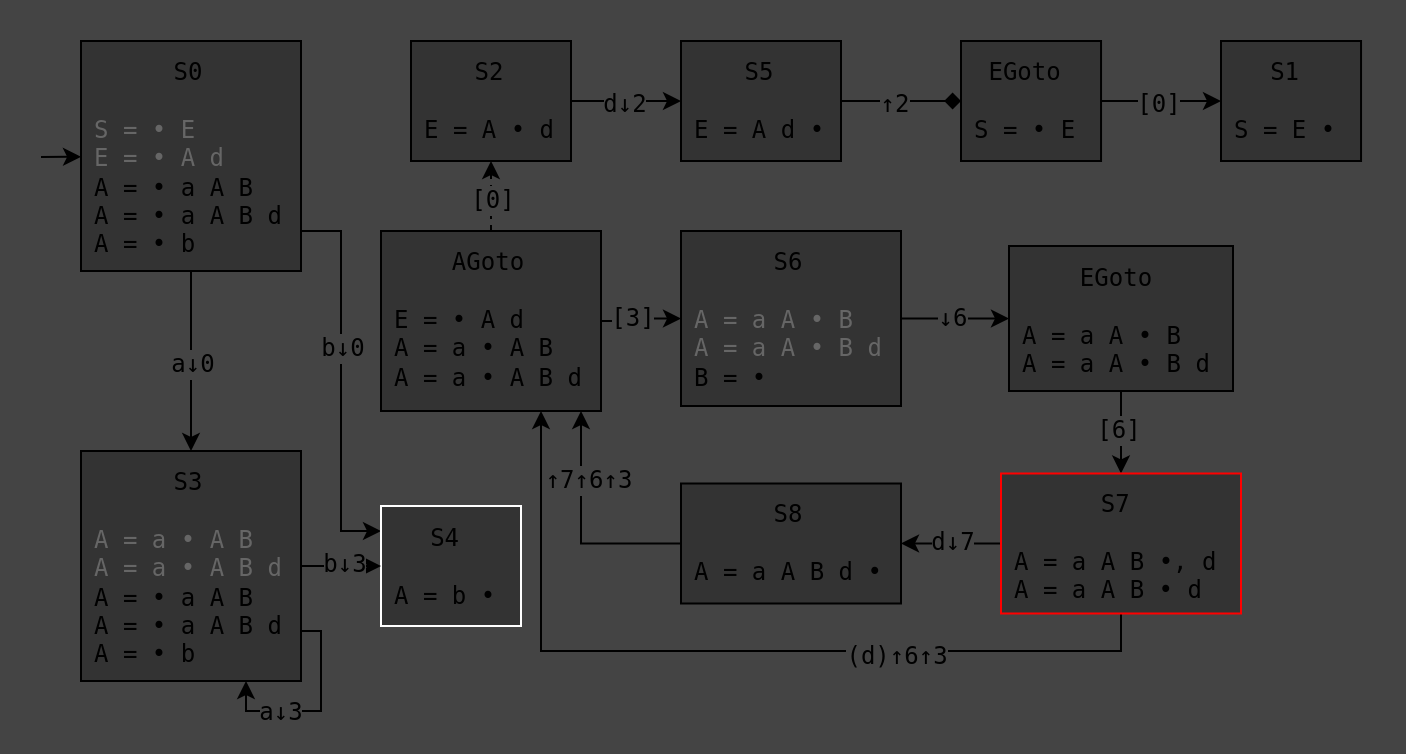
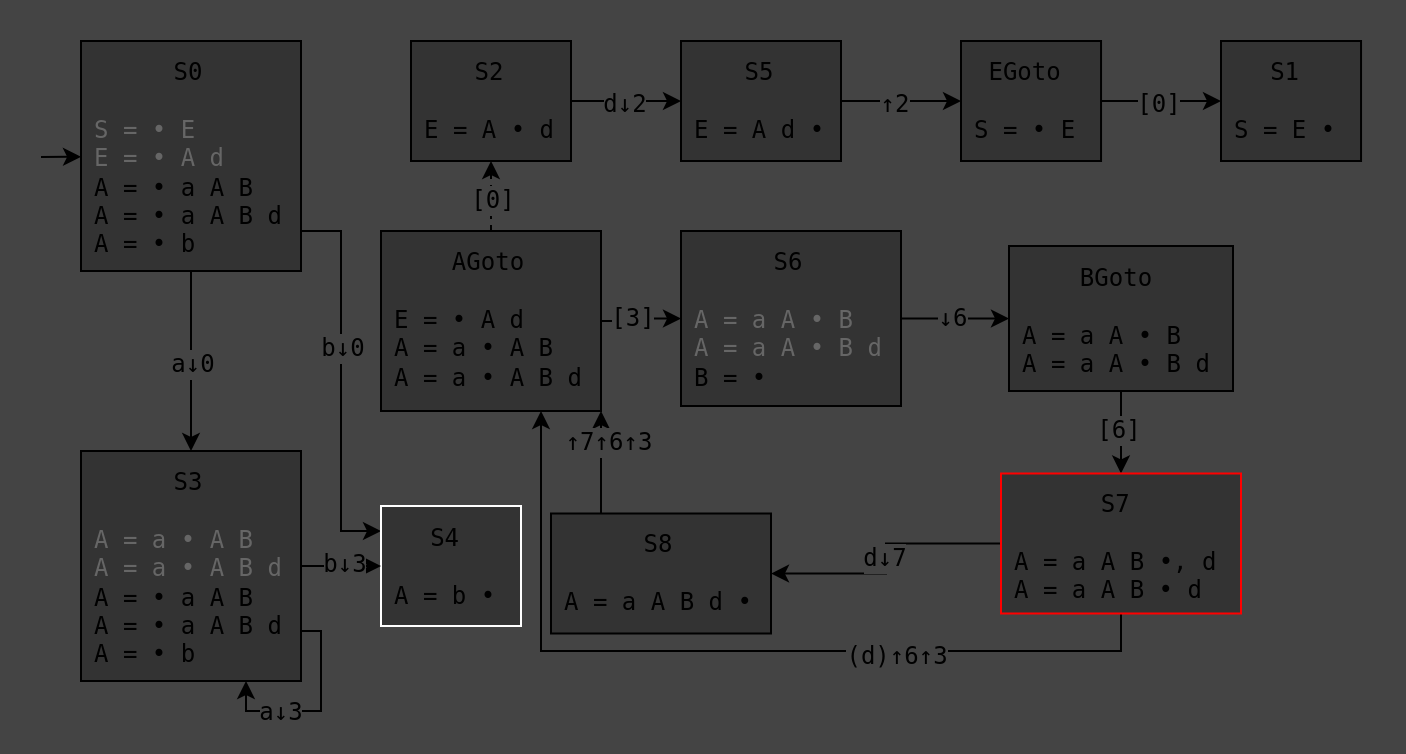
(944, 101) -> (945, 101)
(1104, 308) -> (1104, 308)
(791, 544) -> (661, 574)
